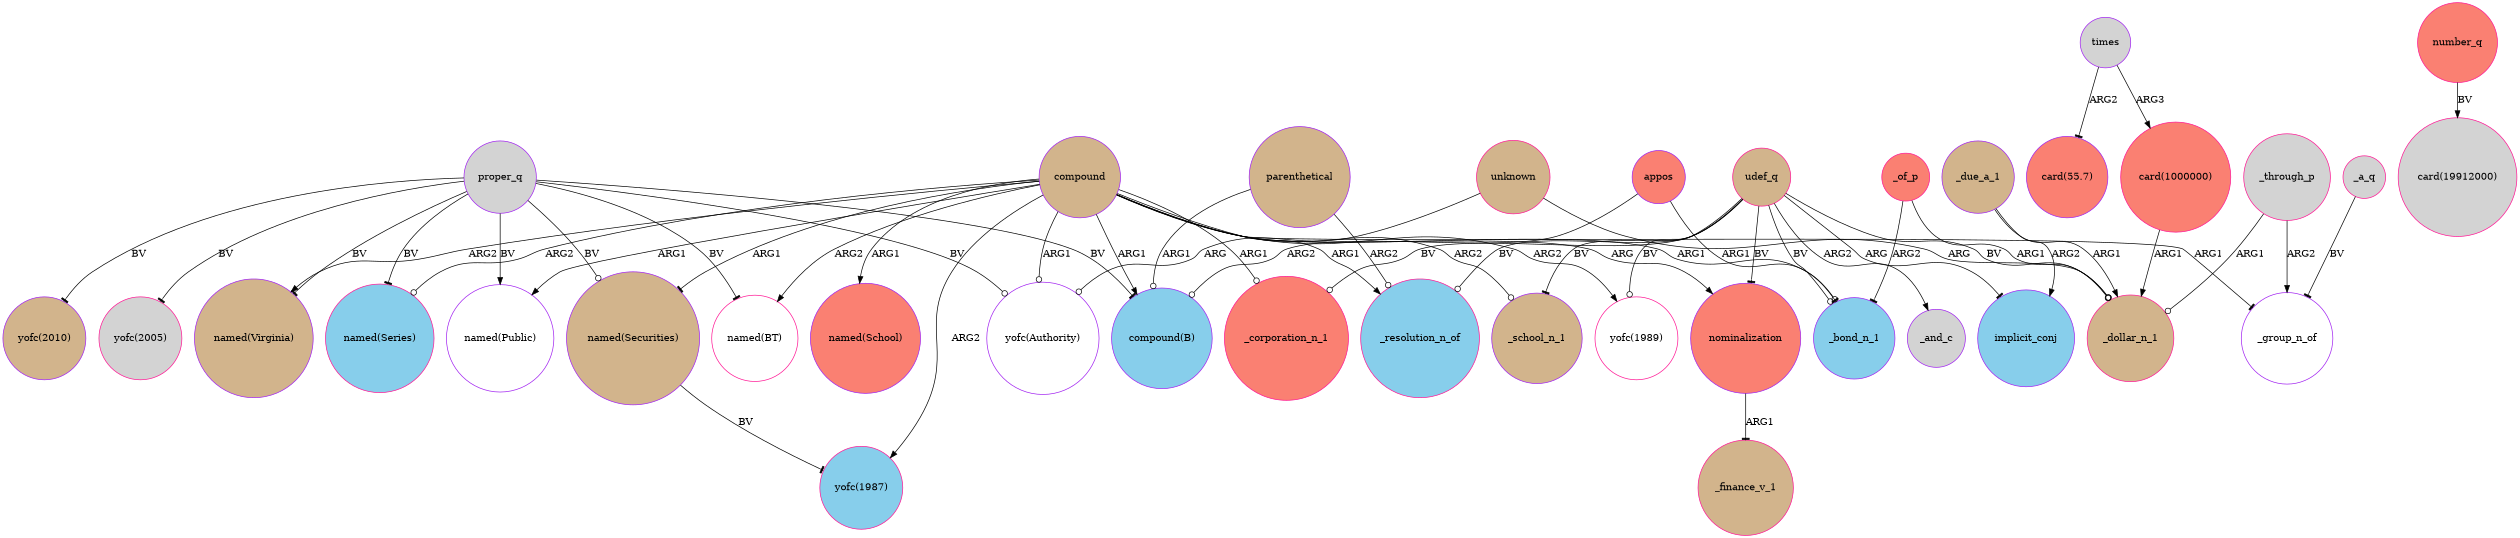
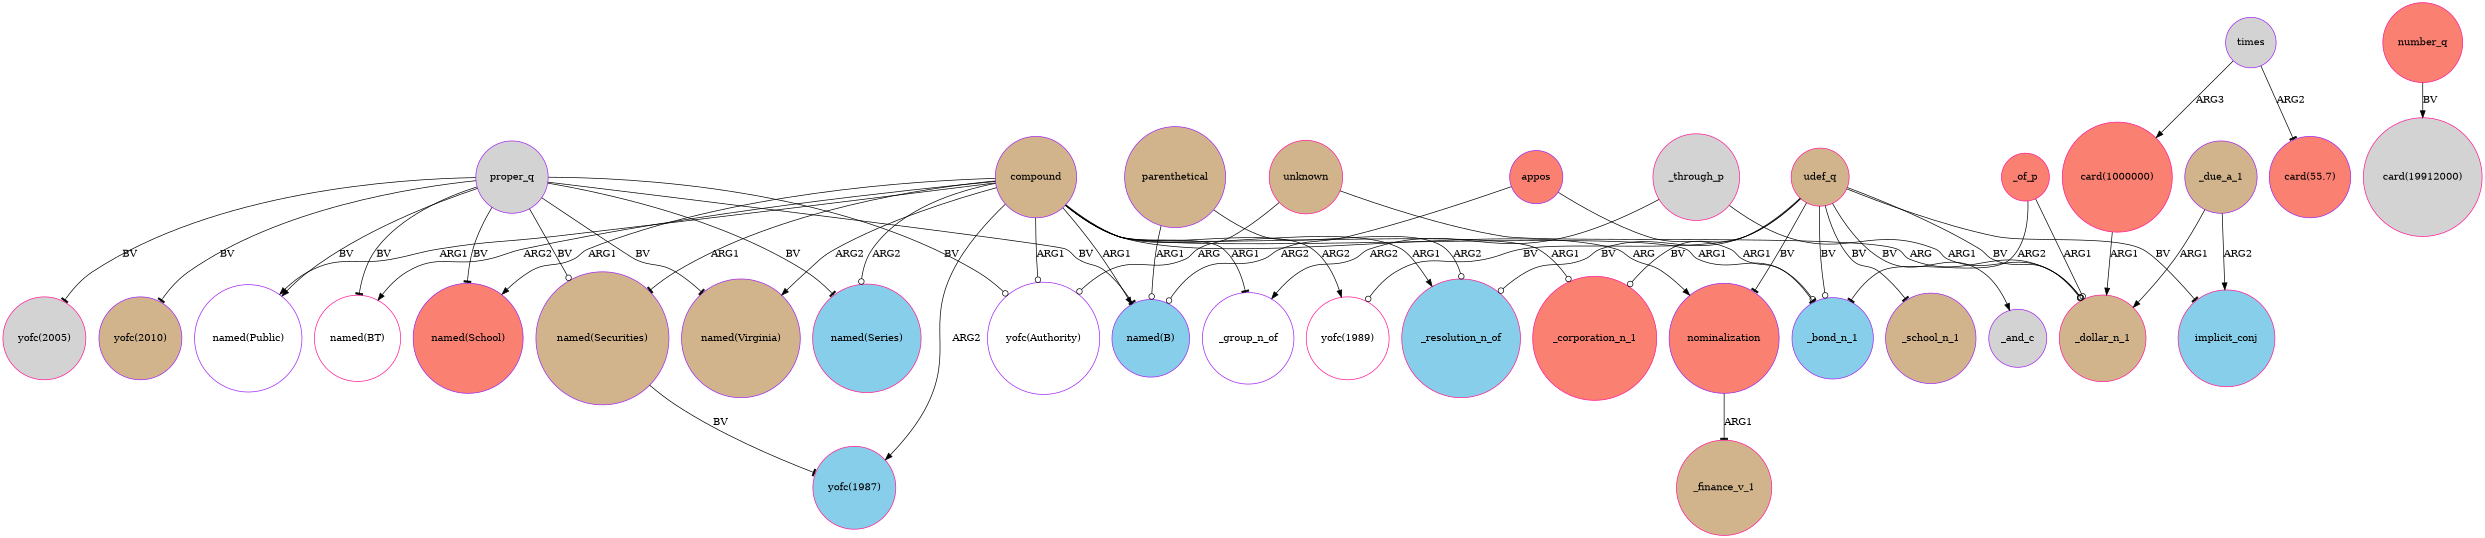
(2364, 177) -> none
none -> (477, 238)
(1318, 241) -> none
(1838, 254) -> (1889, 254)
(1877, 254) -> (2163, 254)
(1162, 338) -> (1151, 338)
(2026, 338) -> (2227, 338)
